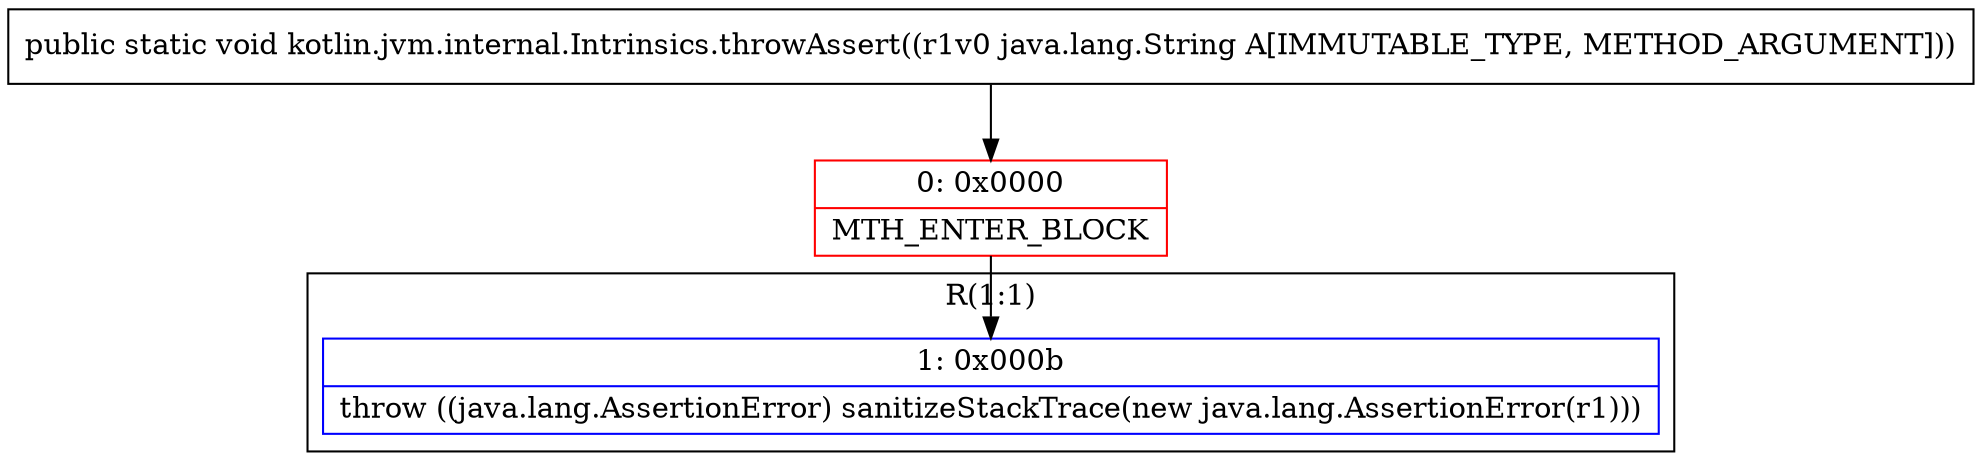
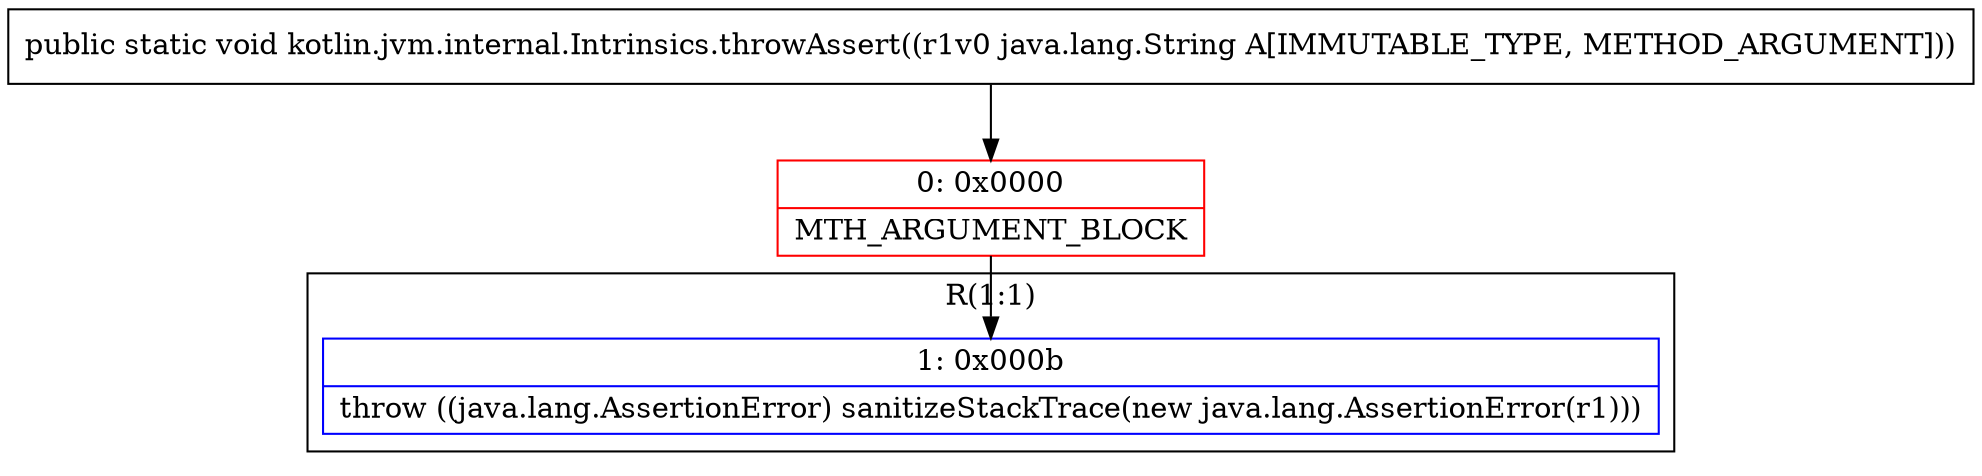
(991, 231) -> (991, 231)
